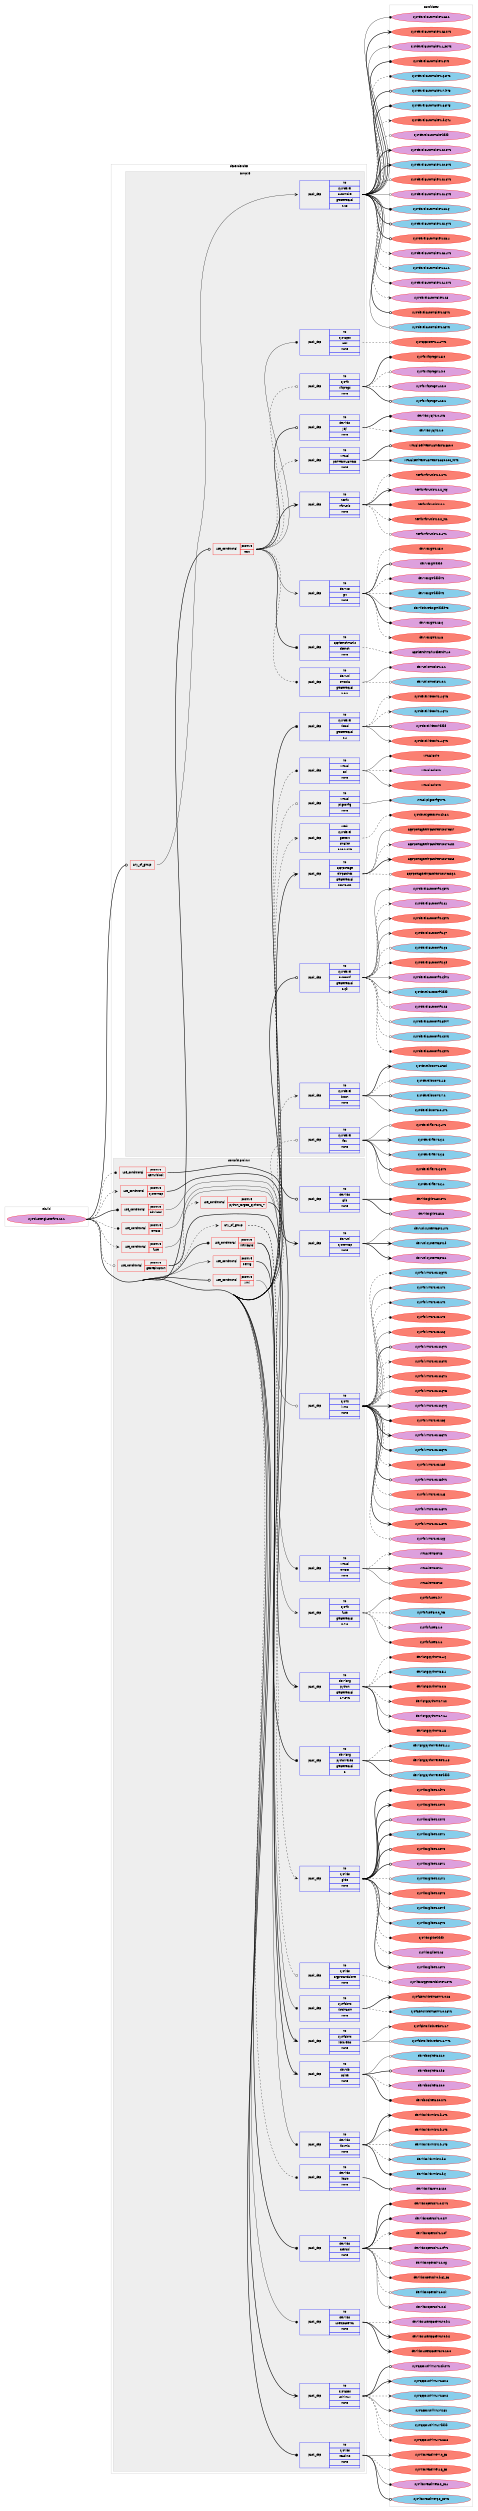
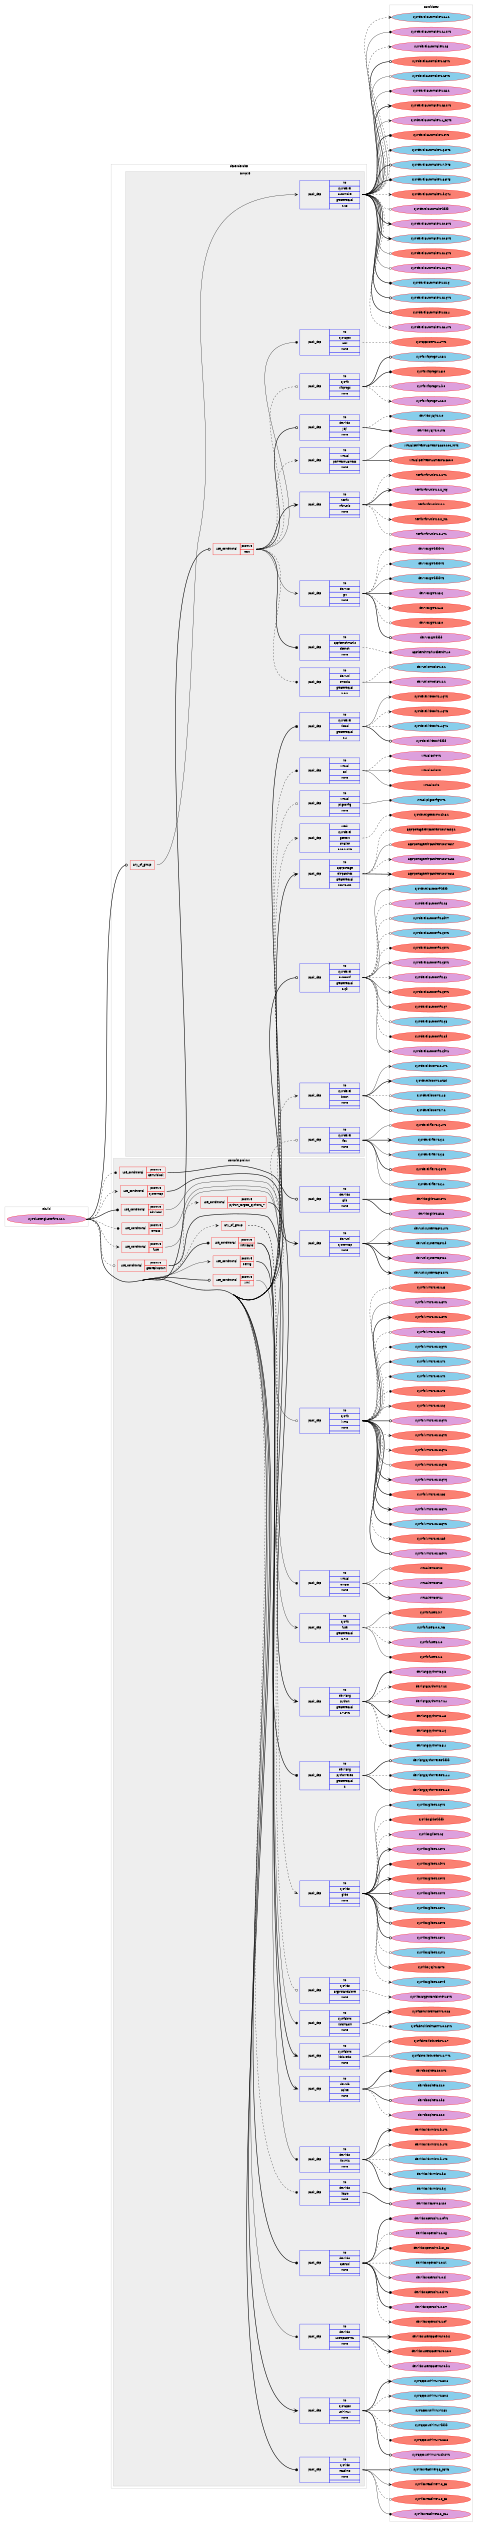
(431, 608) -> (431, 579)
none -> (431, 1273)
(431, 1687) -> (431, 1672)
(431, 1894) -> (431, 1968)
